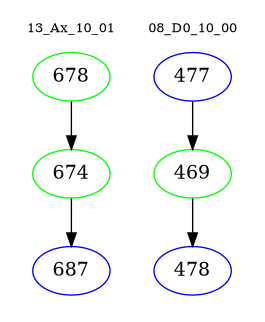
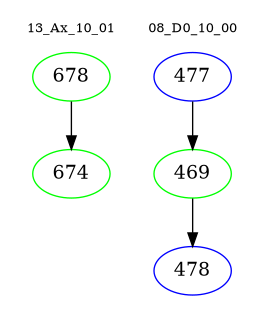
(71, 271) -> none
